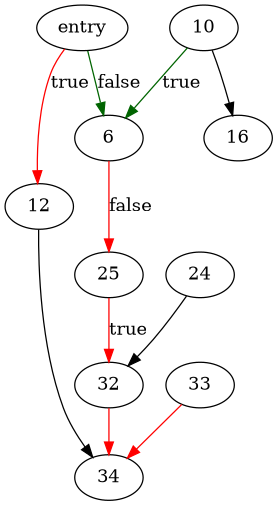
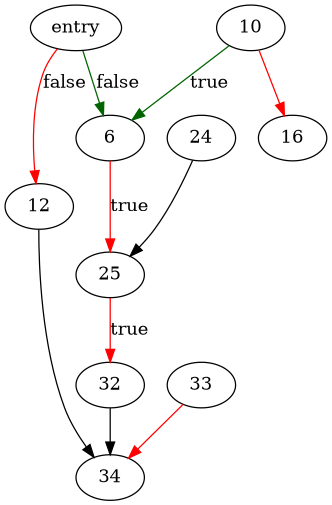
(221, 76) -> (269, 77)
(70, 83) -> (65, 83)
(130, 206) -> (130, 206)
(163, 328) -> (170, 206)
(109, 425) -> (110, 425)
